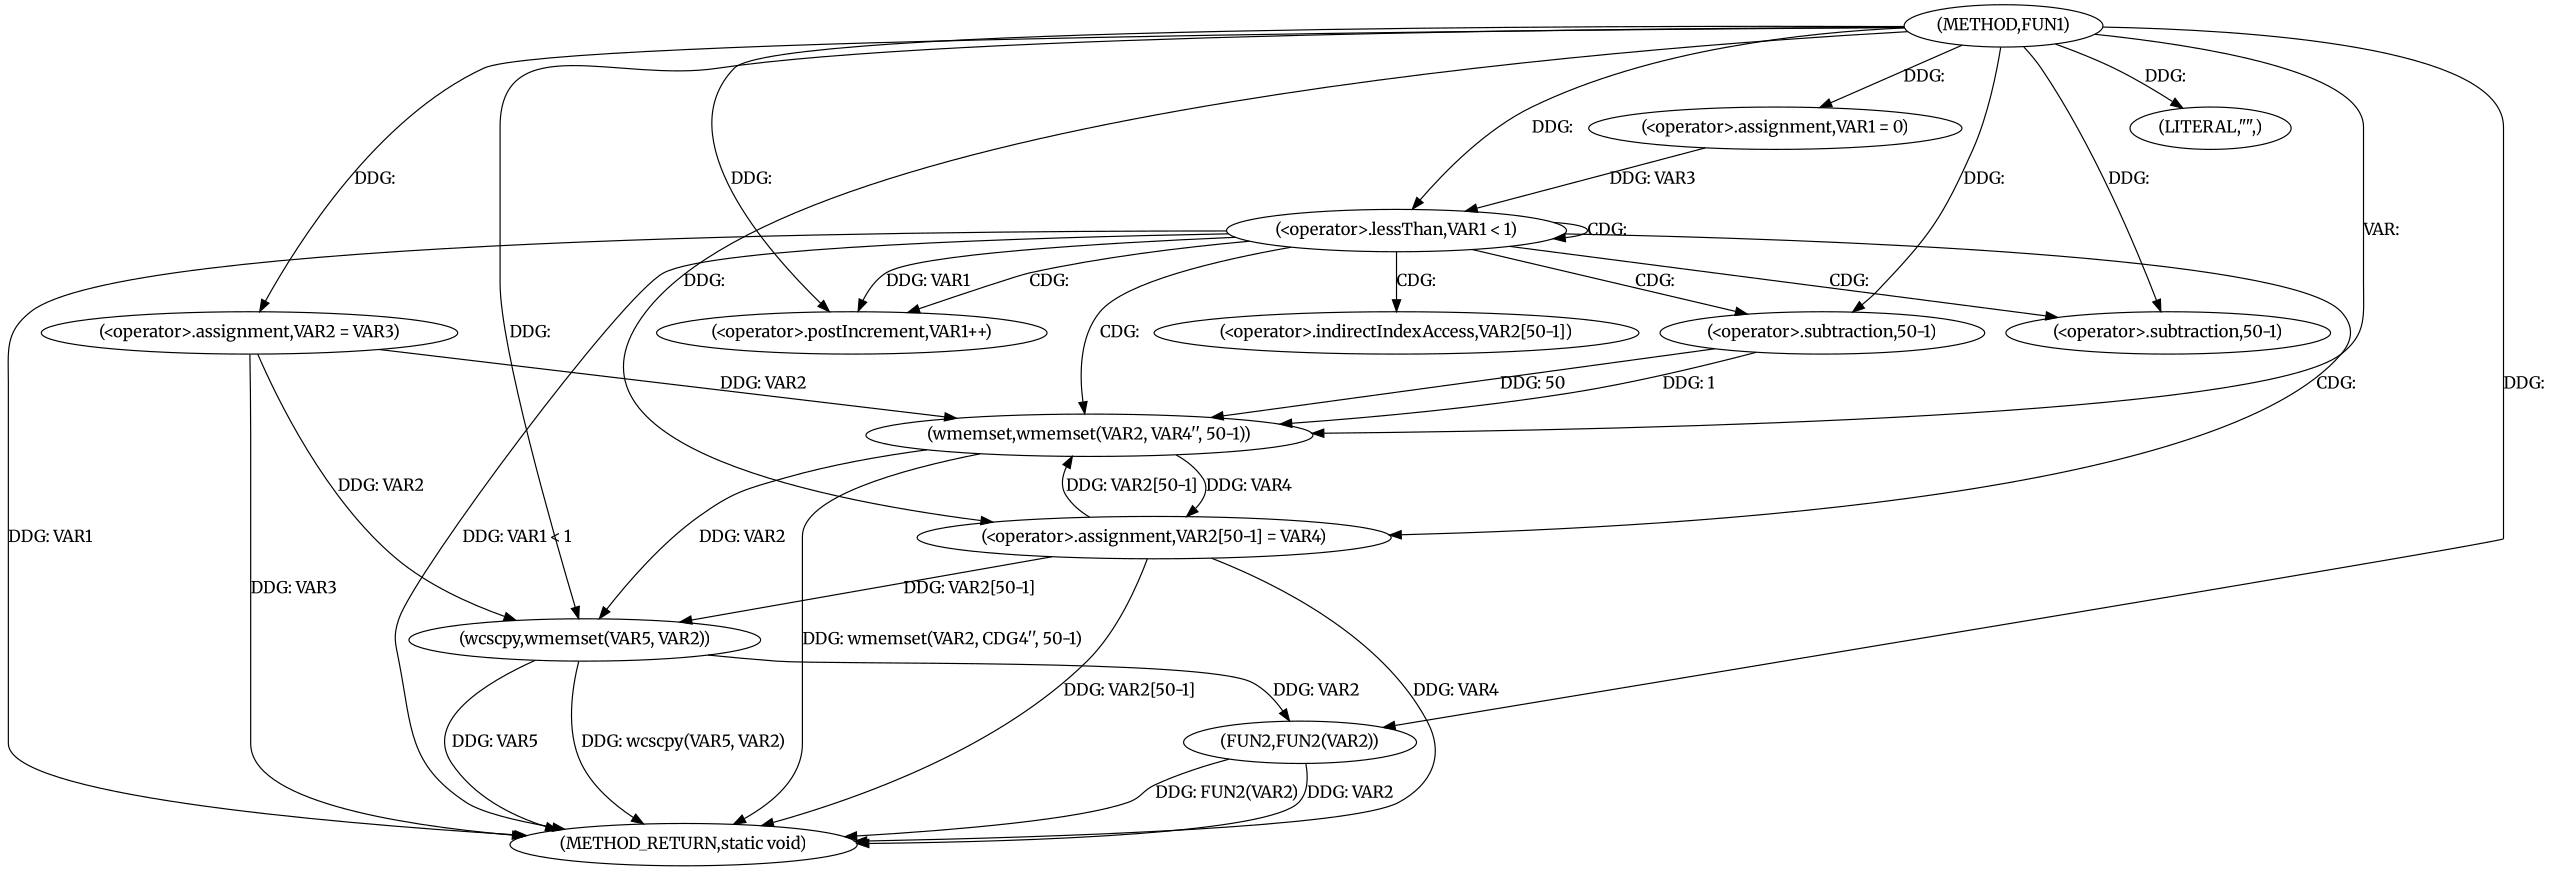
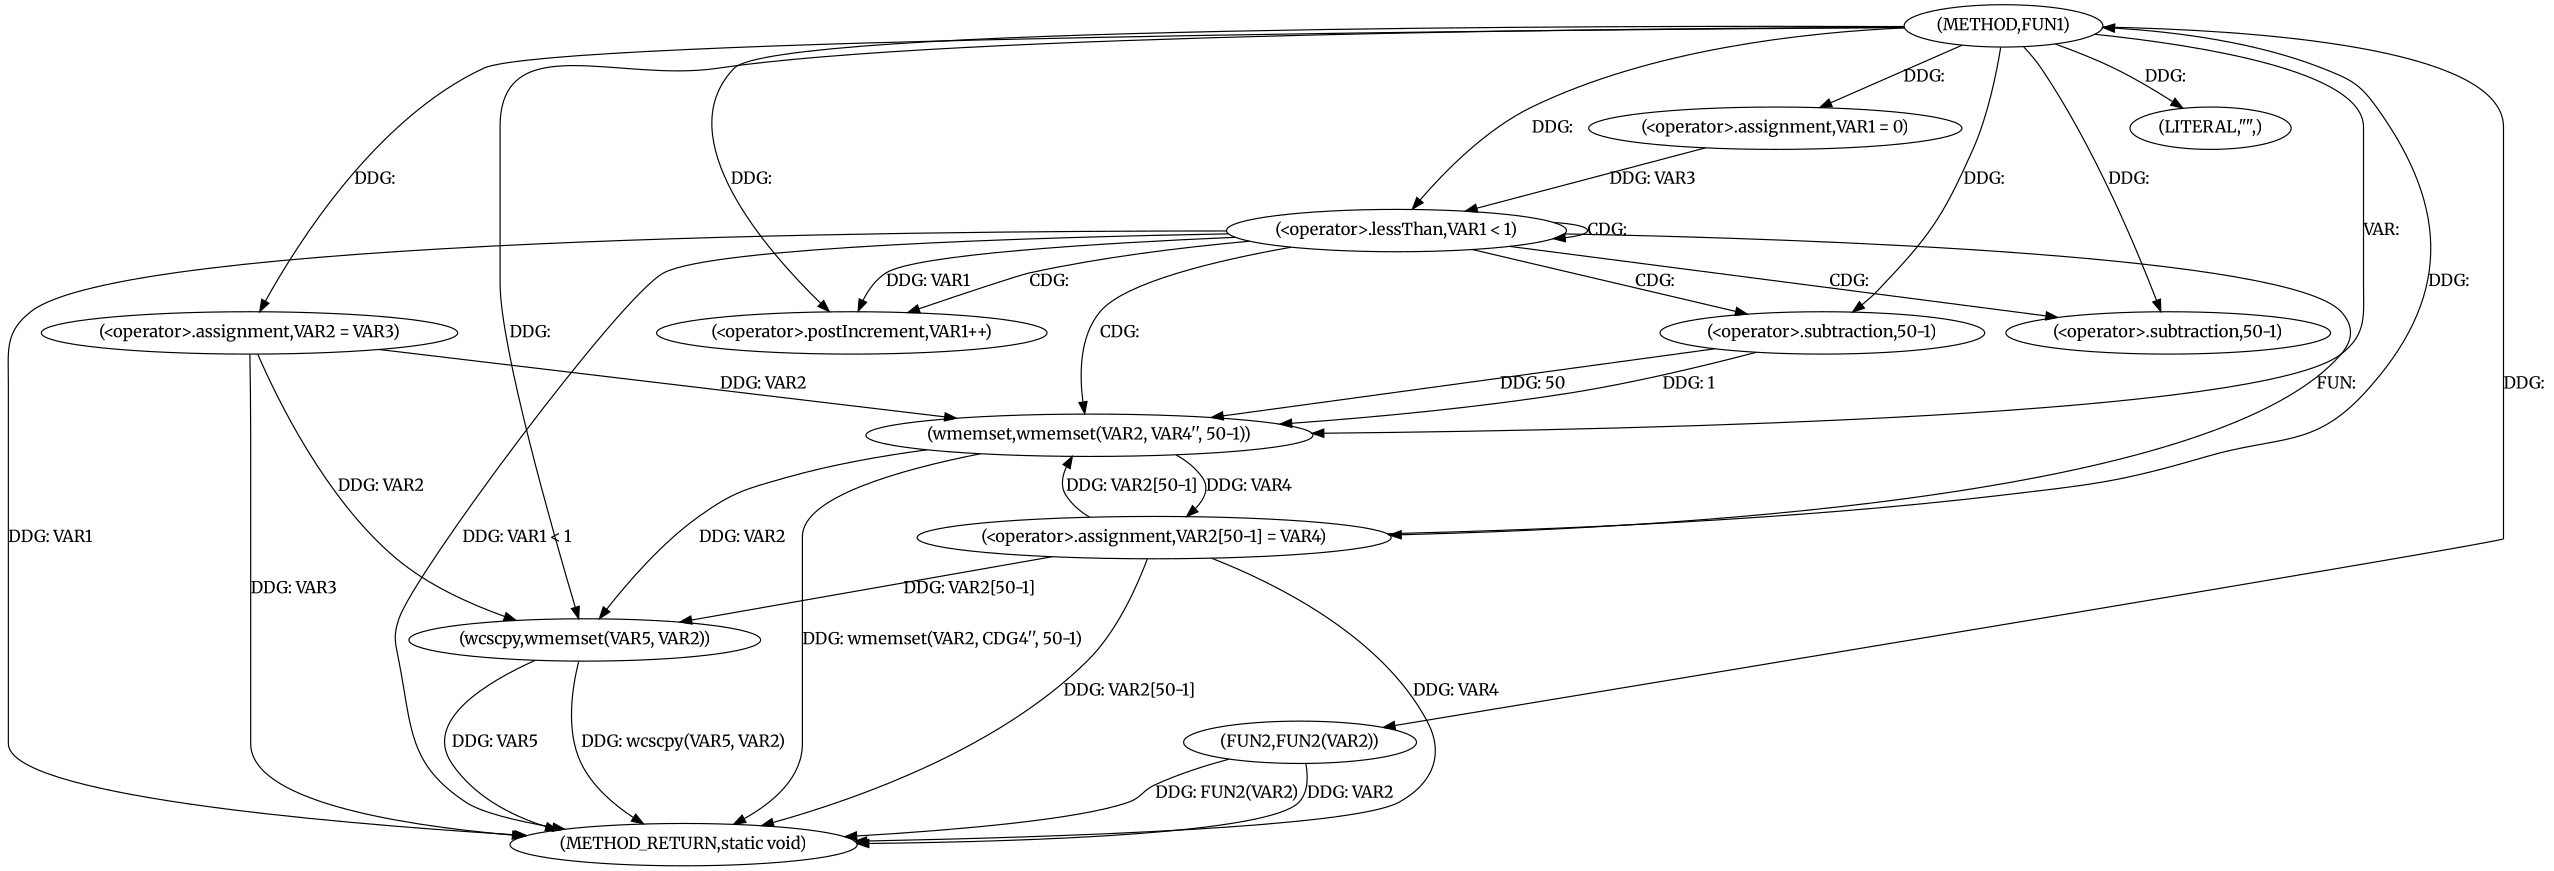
(1025, 143) -> (2181, 464)
(1396, 333) -> none
(2338, 384) -> (2338, 384)
(1002, 664) -> none
